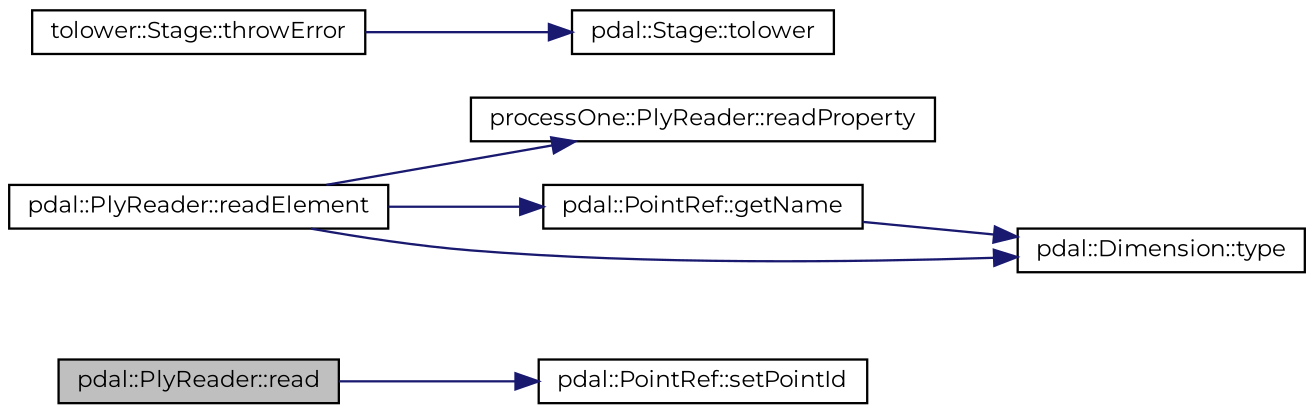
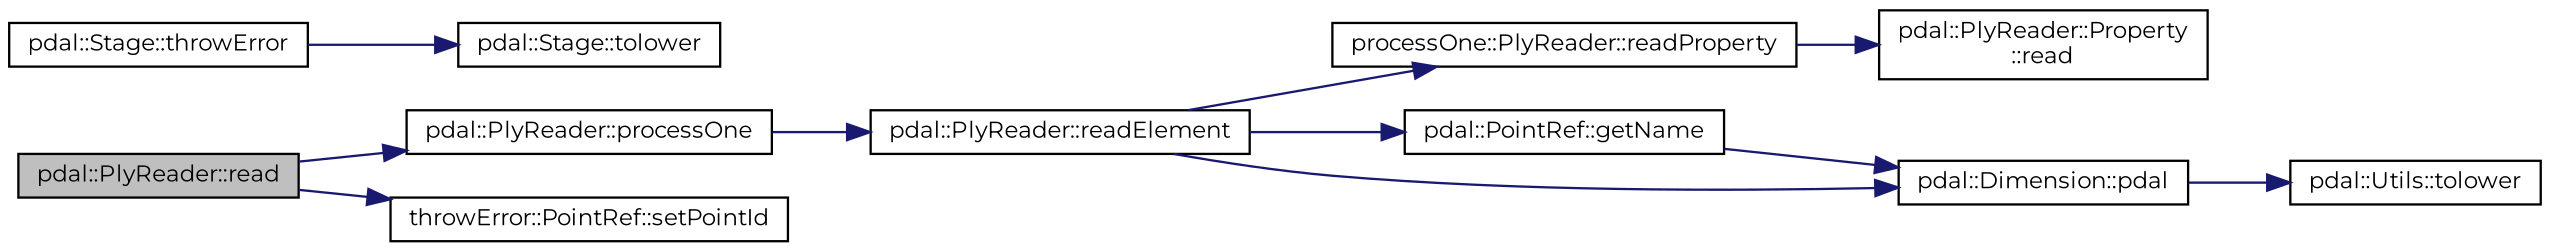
(199, 32) -> (159, 45)
none -> (2043, 45)
none -> (589, 132)
none -> (2416, 183)
(1161, 250) -> (2043, 183)
(703, 381) -> (589, 219)
